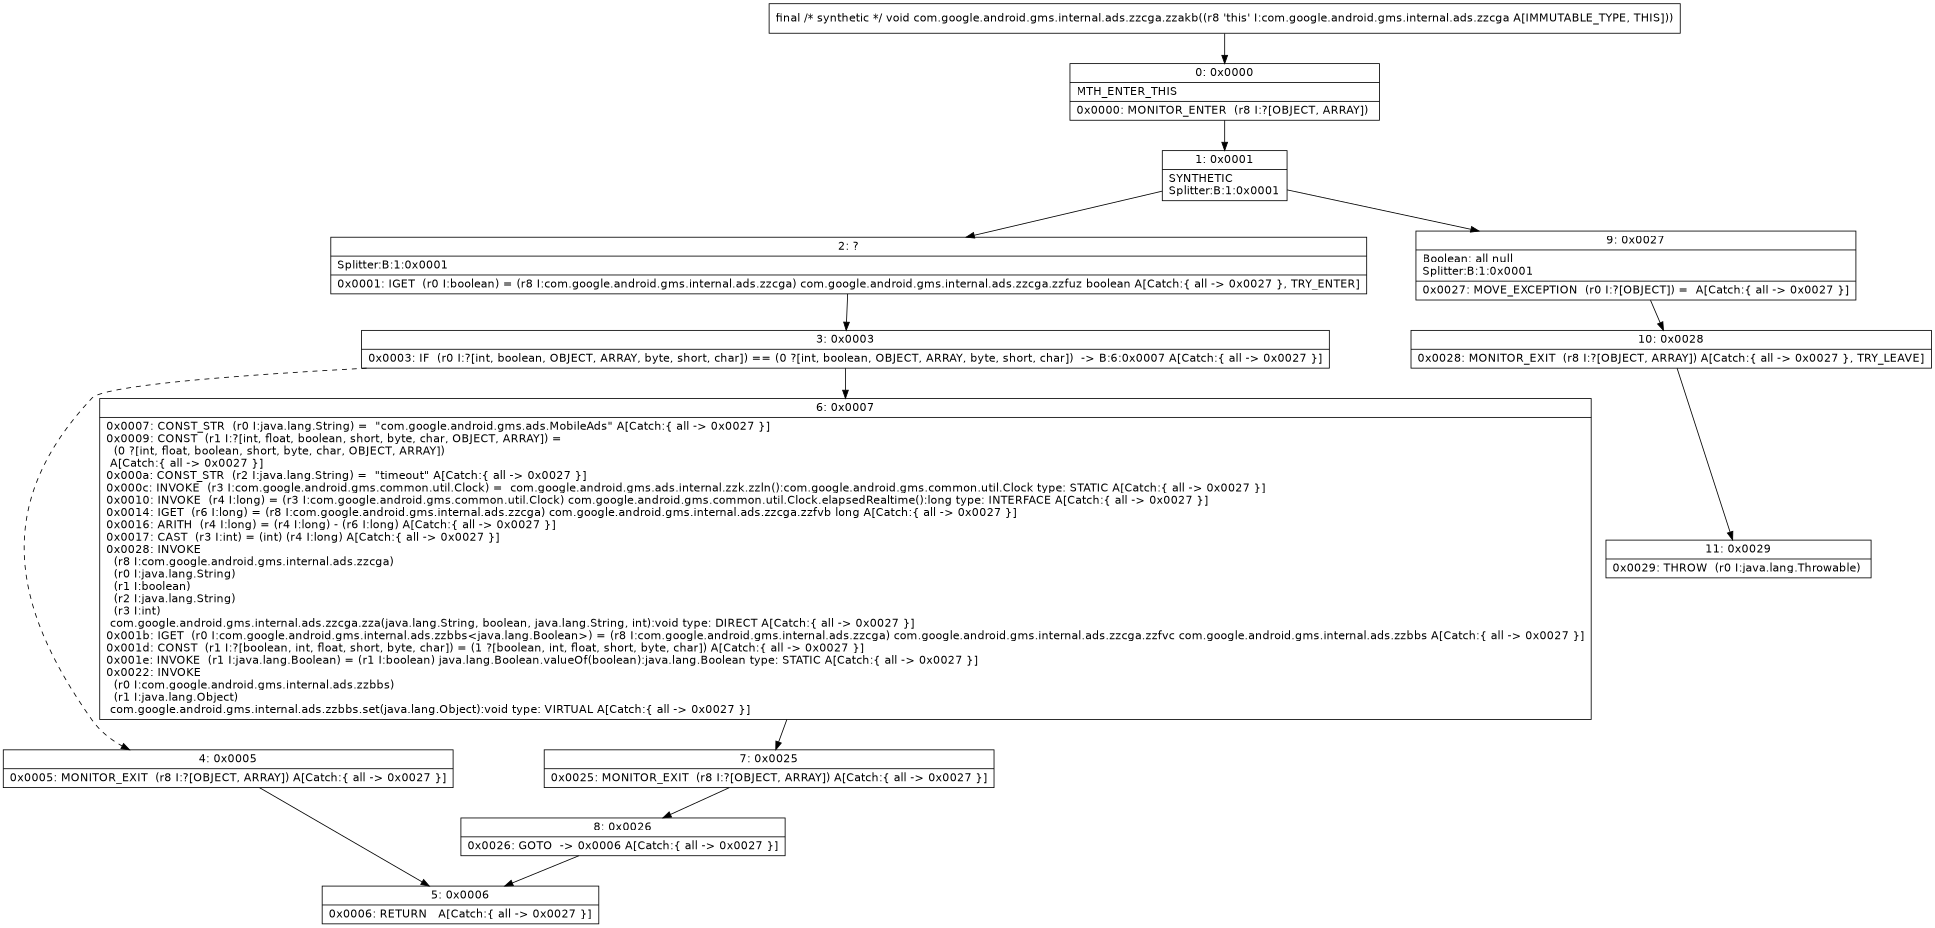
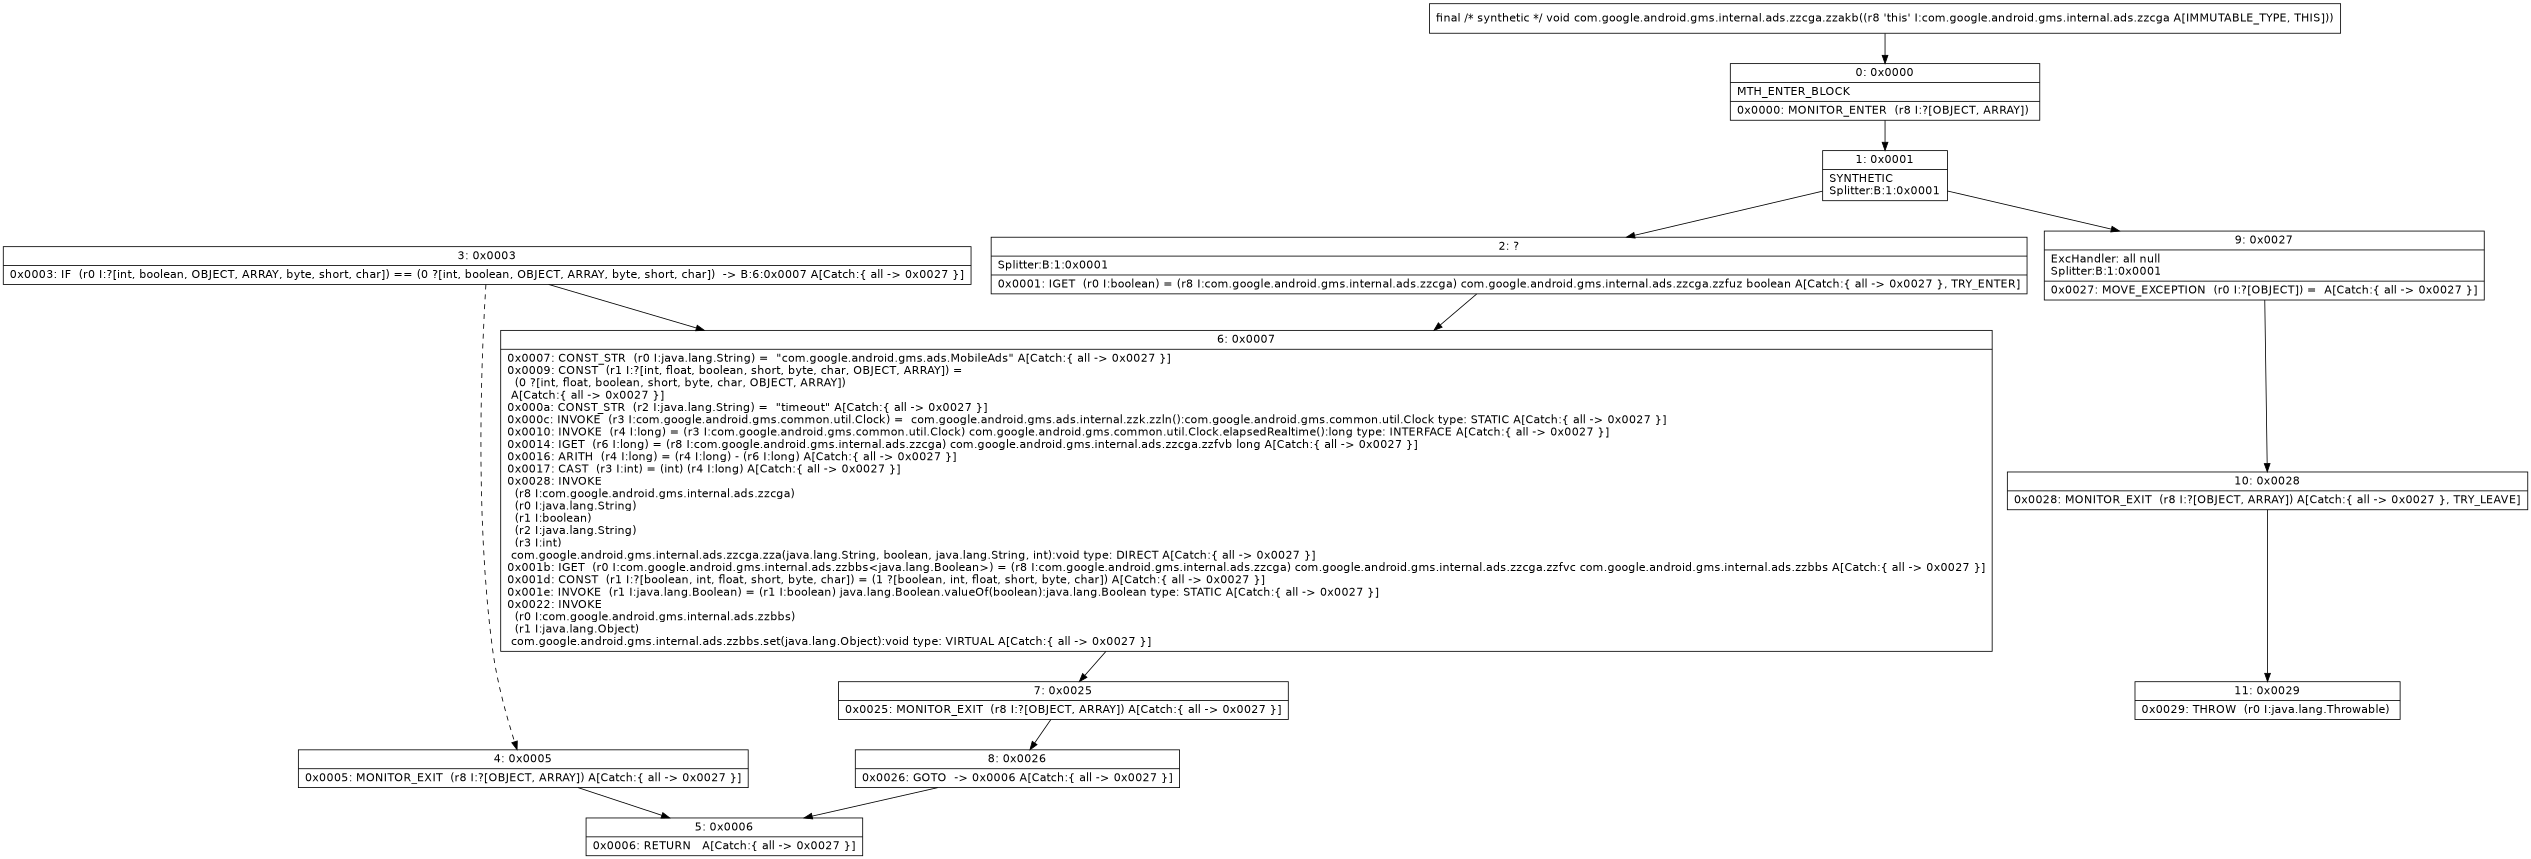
(1127, 92) -> (1794, 92)
(1468, 259) -> (2106, 259)
(847, 308) -> (1458, 310)
